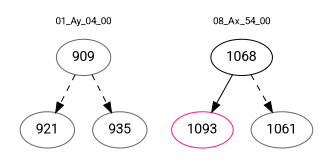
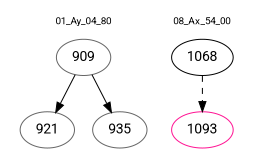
(84, 22) -> (84, 22)
(68, 89) -> (68, 89)
(99, 89) -> (99, 89)
(225, 89) -> (202, 89)
(282, 130) -> none
